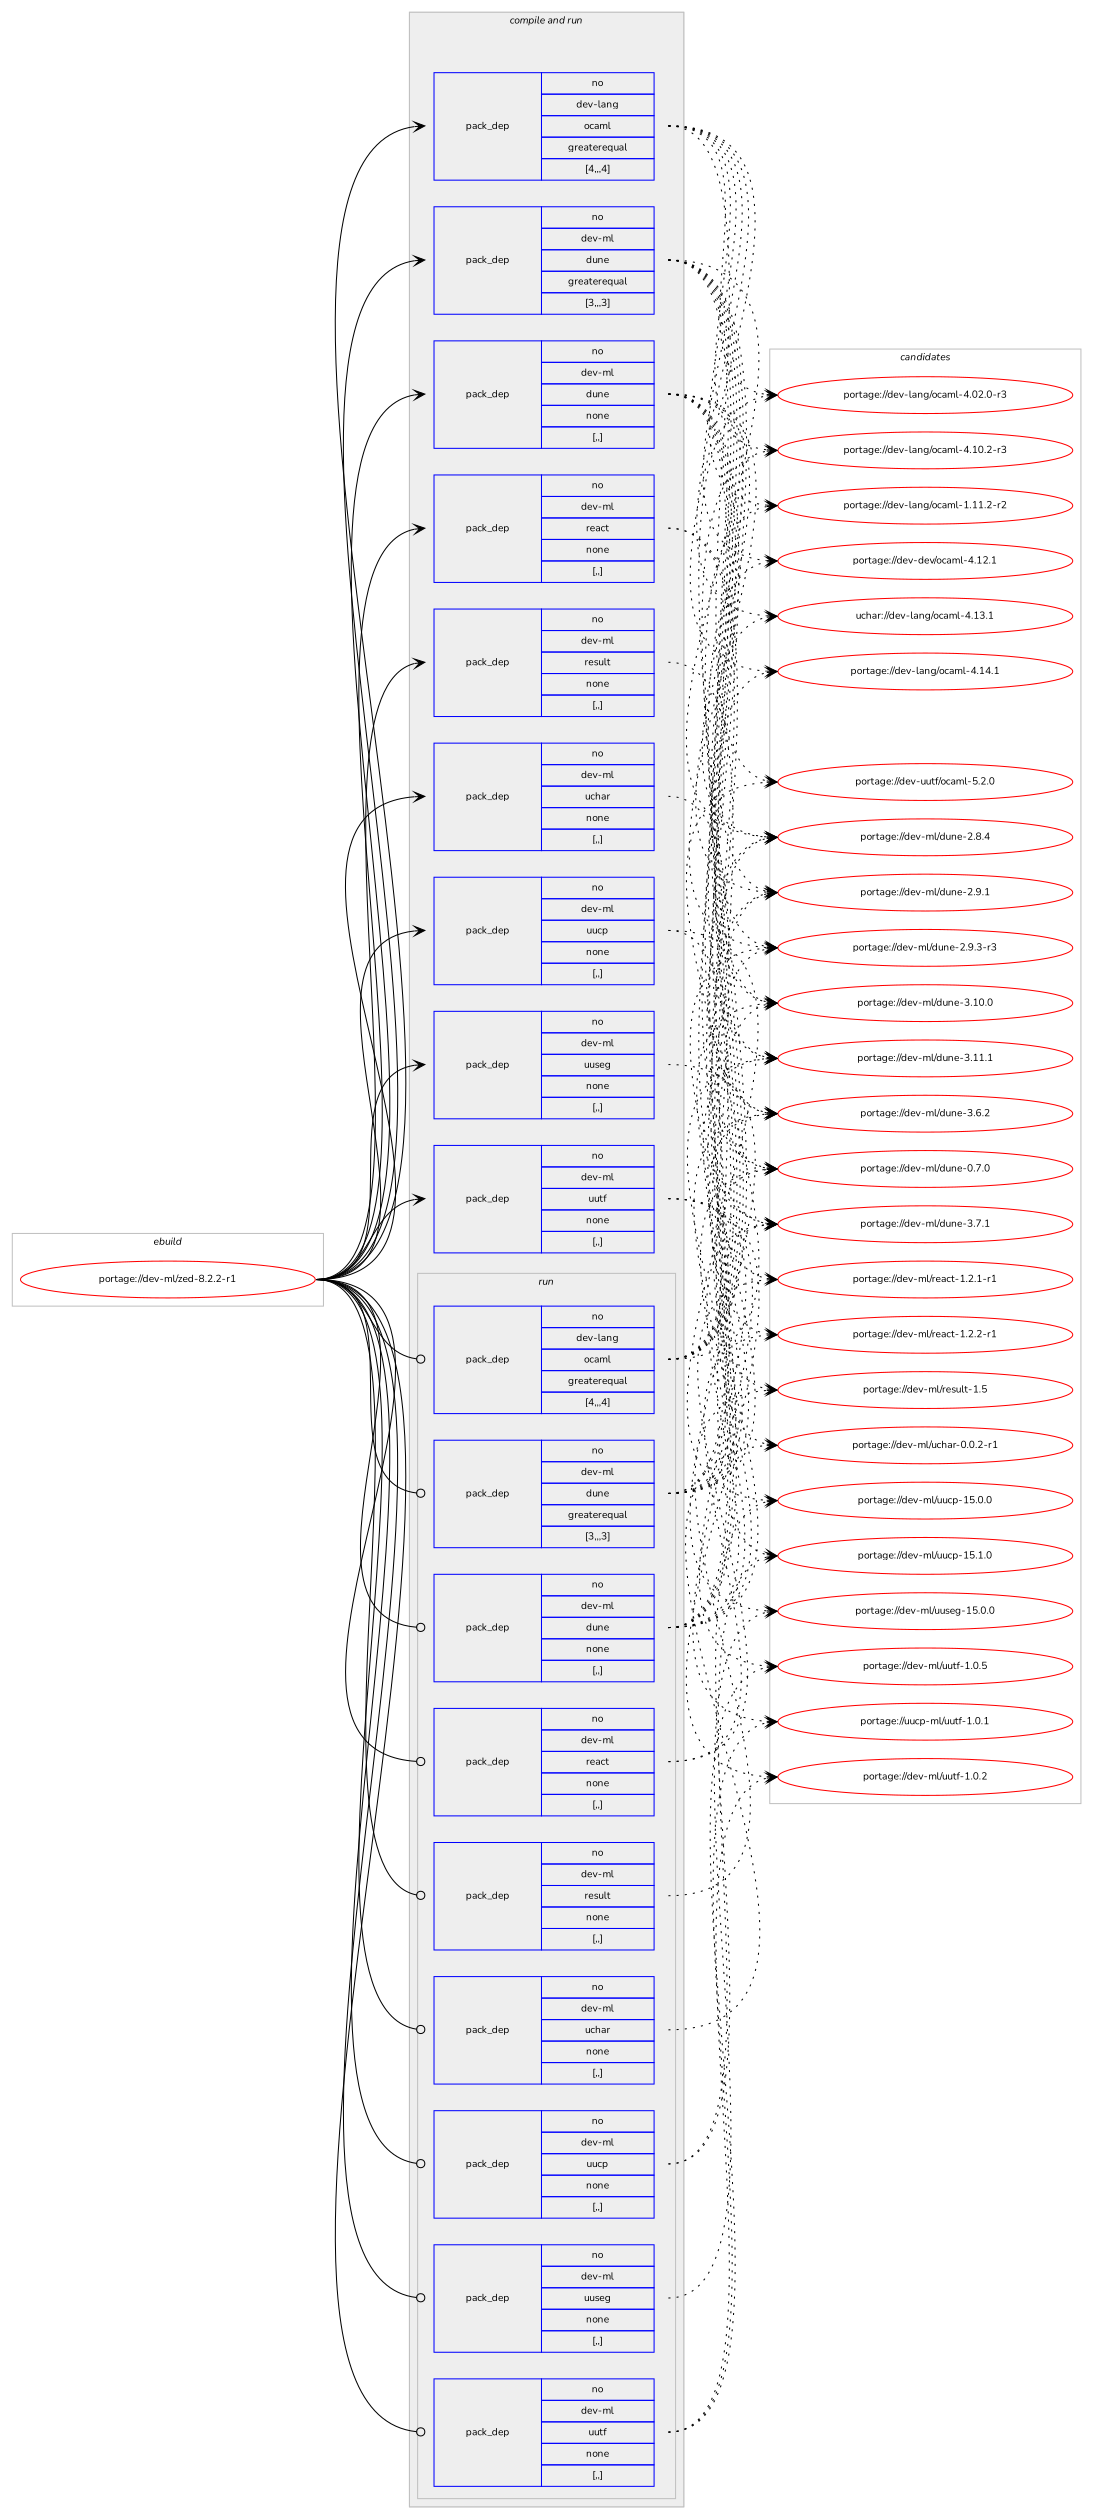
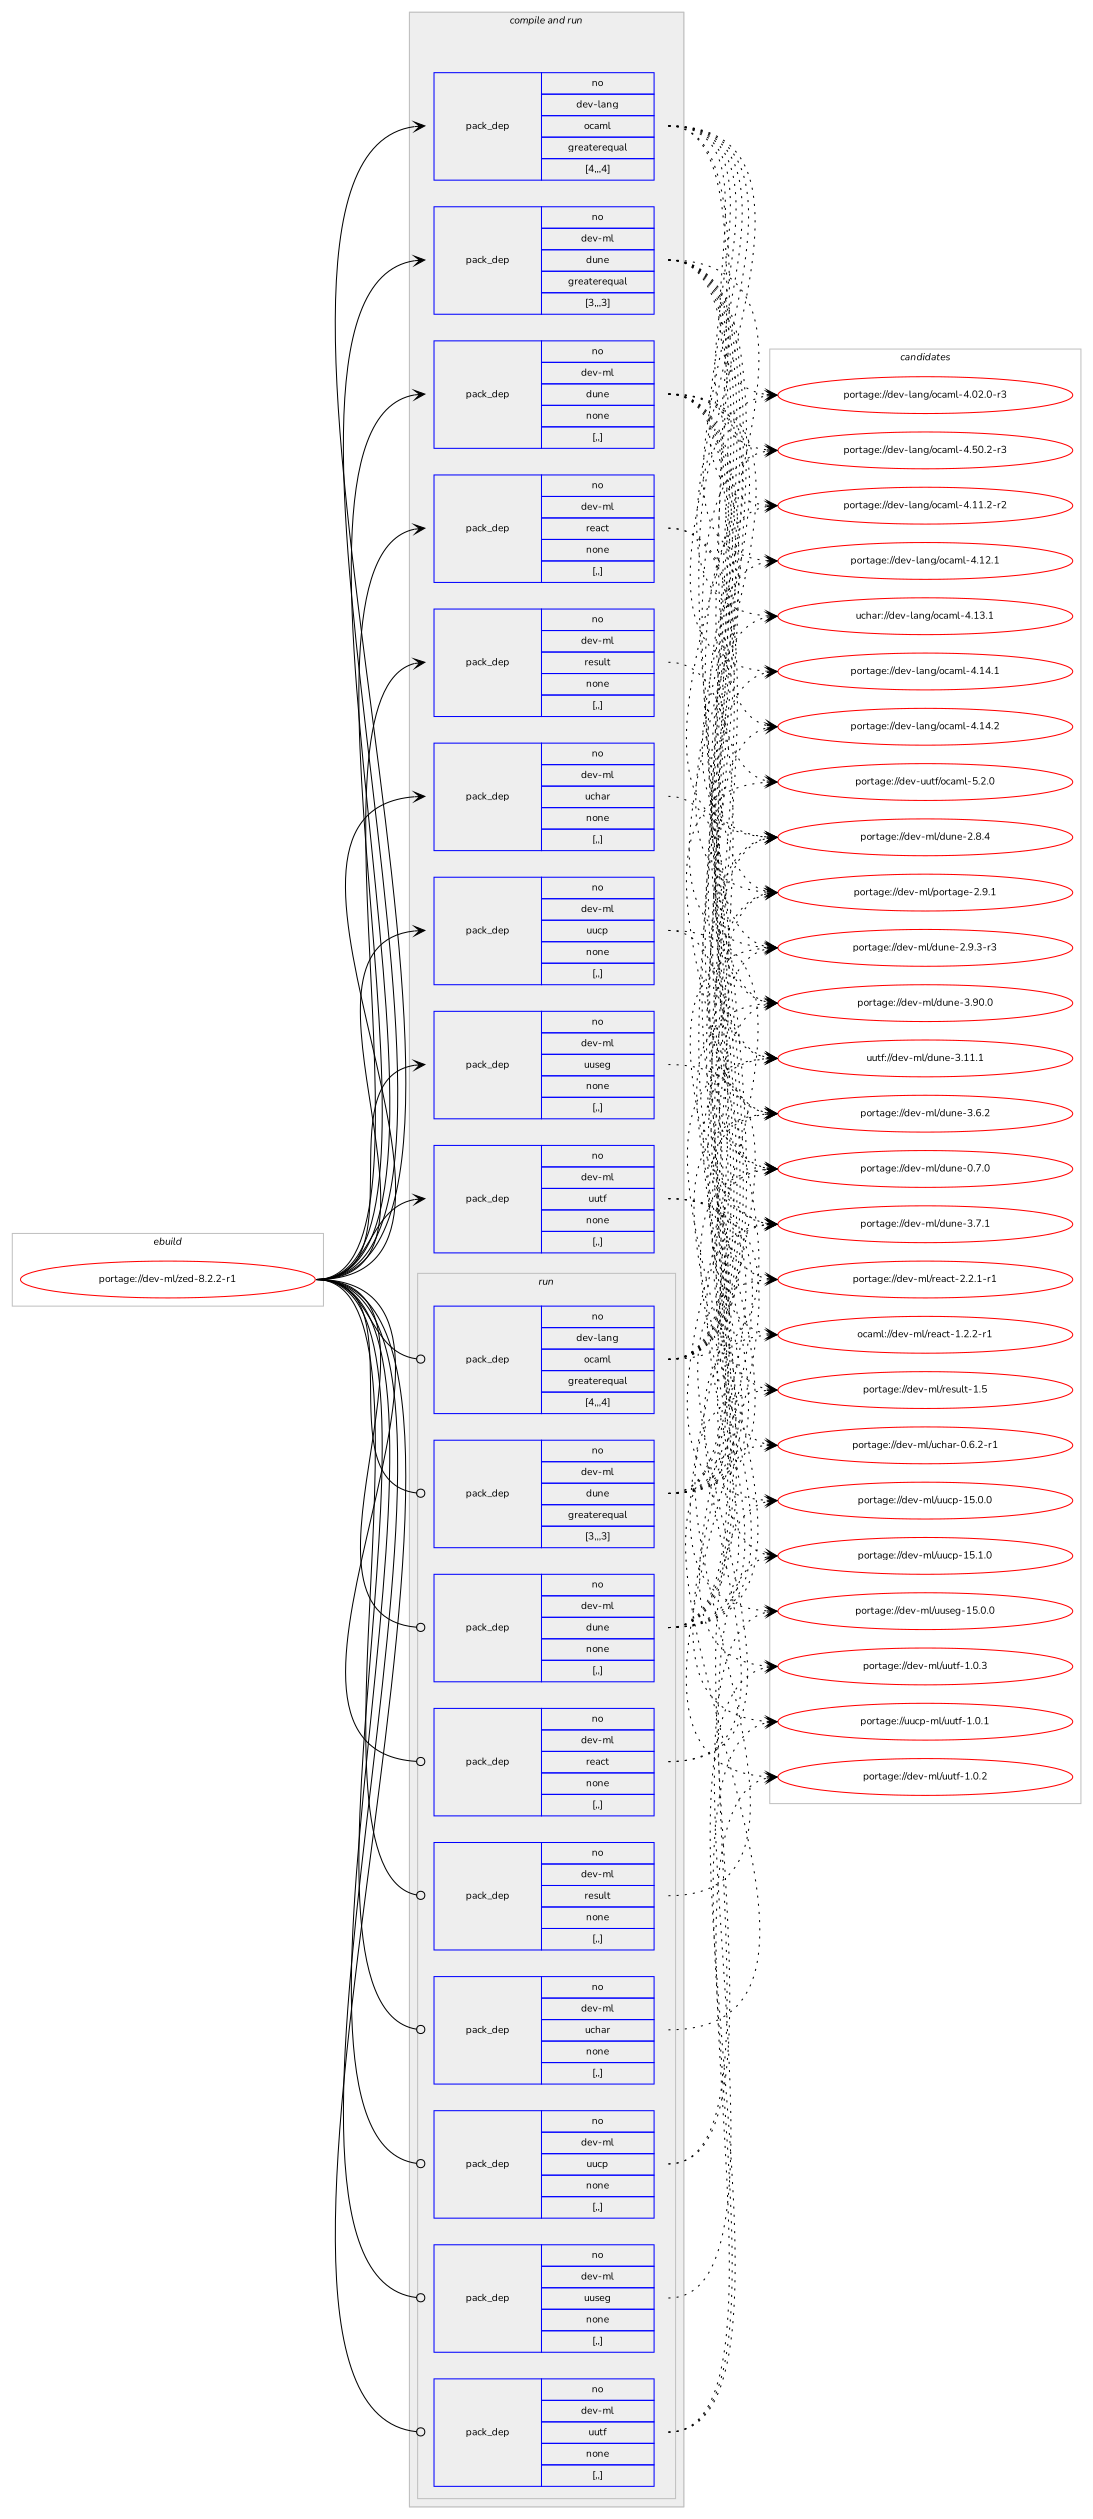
(925, 450) -> (925, 450)
(925, 506) -> (925, 506)
(925, 561) -> (925, 561)
none -> (925, 727)
(925, 893) -> (925, 893)
(925, 1003) -> (925, 1003)
(925, 1058) -> (925, 1058)
(925, 1280) -> (925, 1280)
(925, 1335) -> (925, 1335)
(925, 1445) -> (925, 1445)
(925, 1666) -> (925, 1666)
